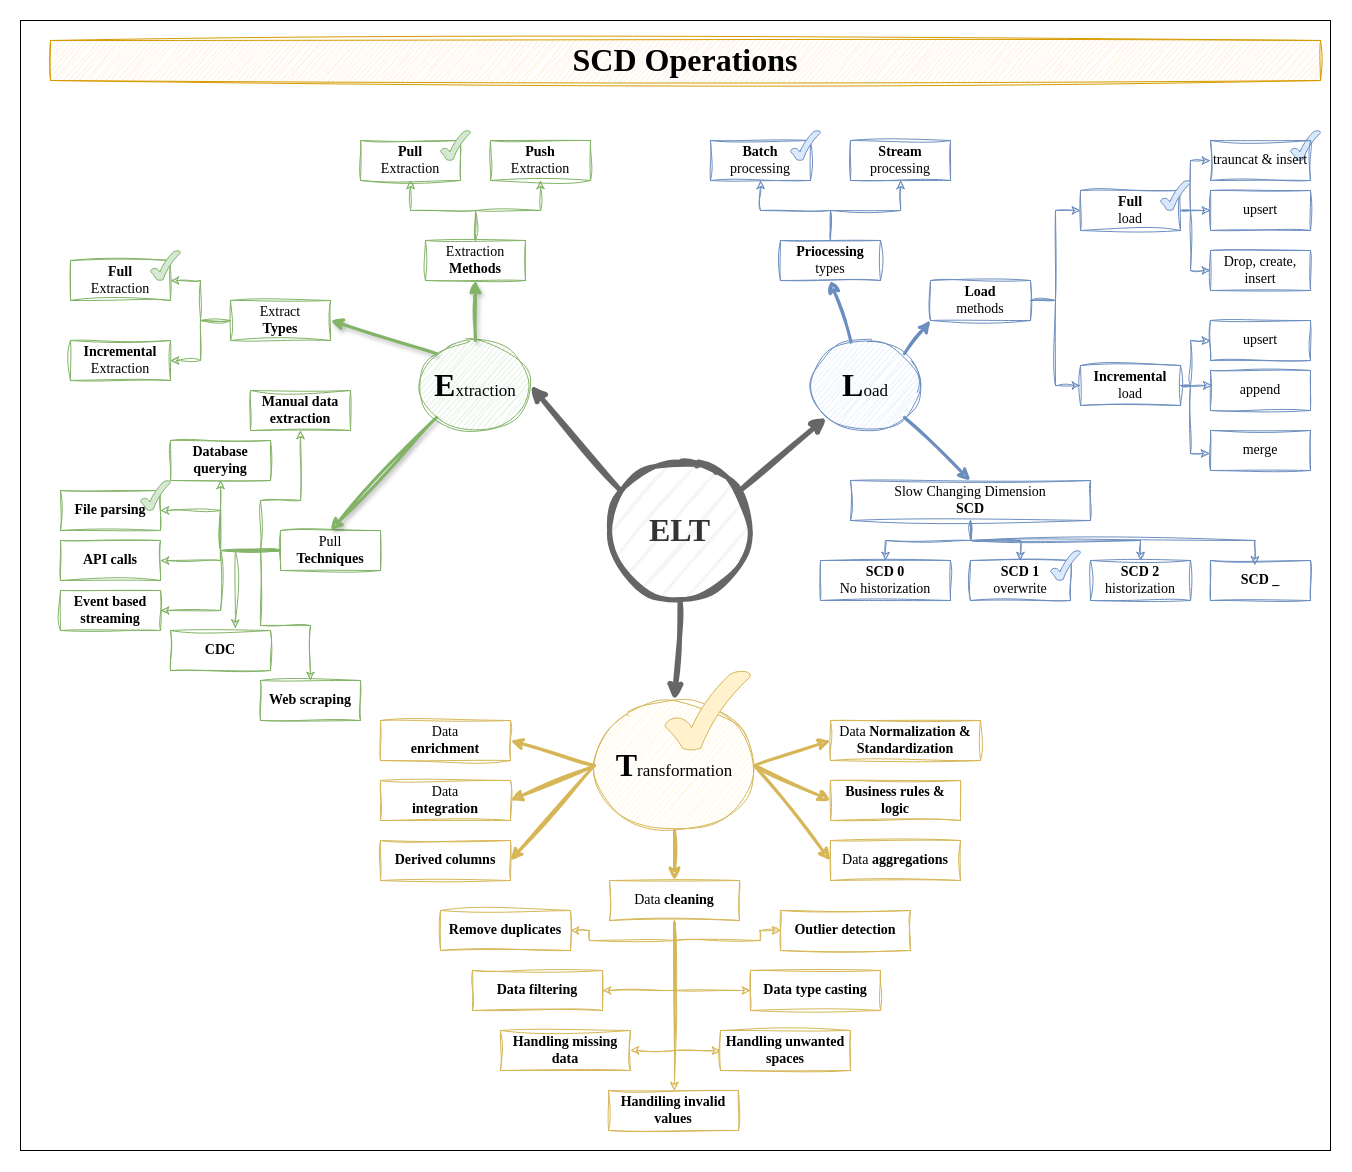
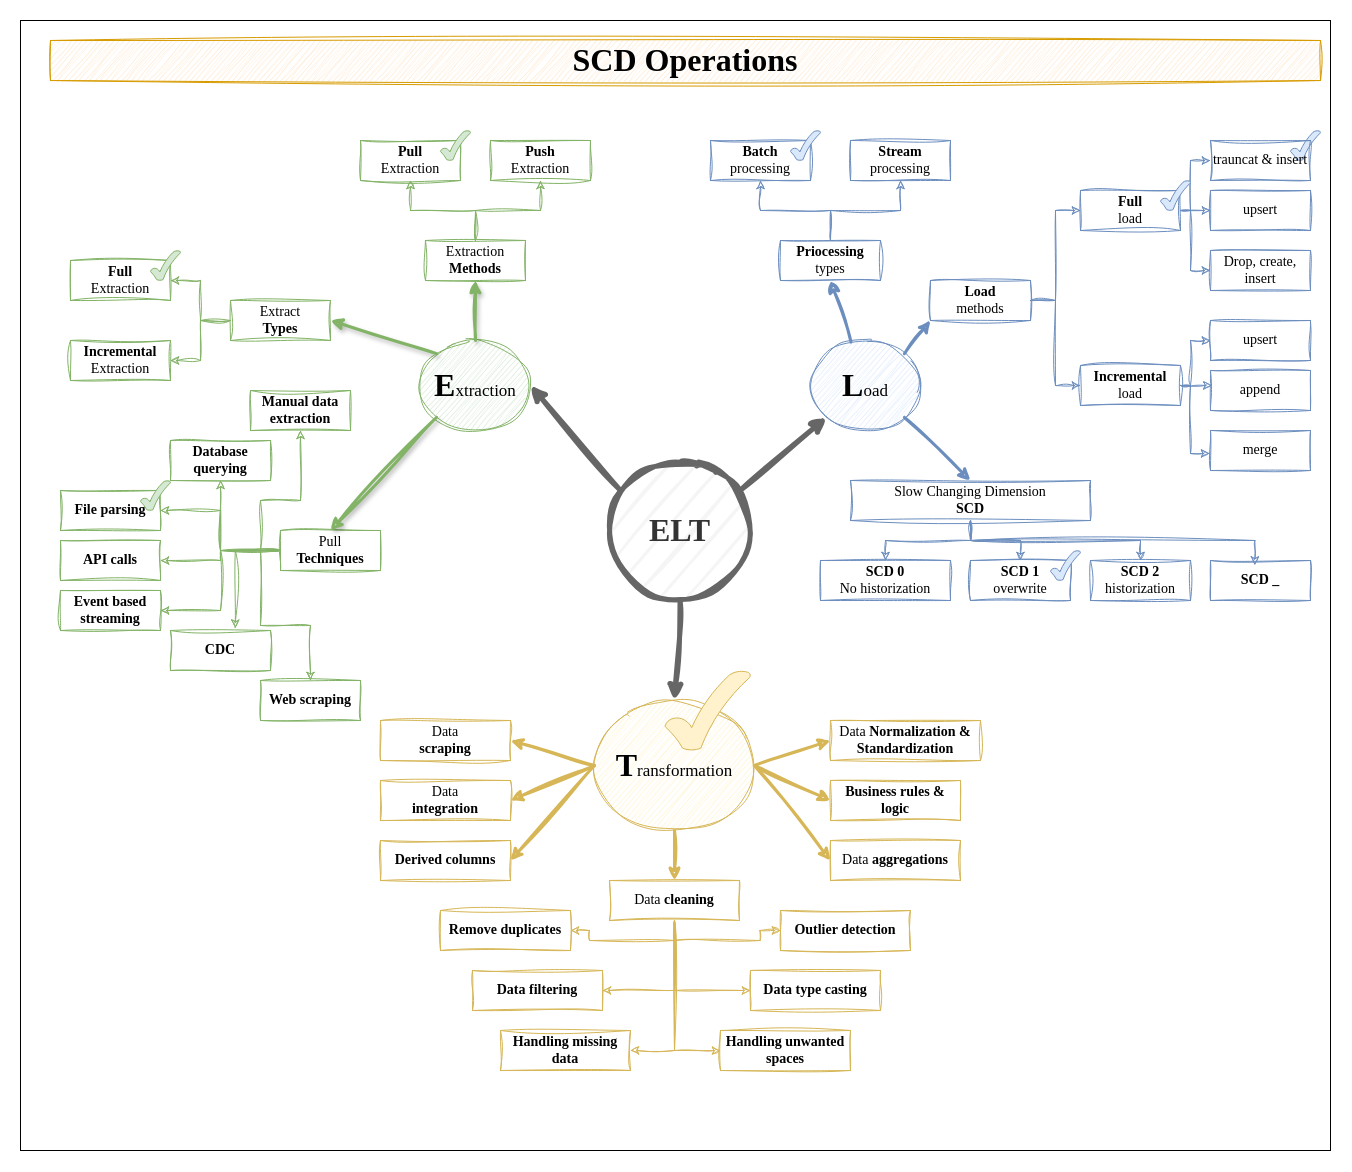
(446, 741) -> (446, 741)
(675, 1068) -> none
(674, 1111) -> none
